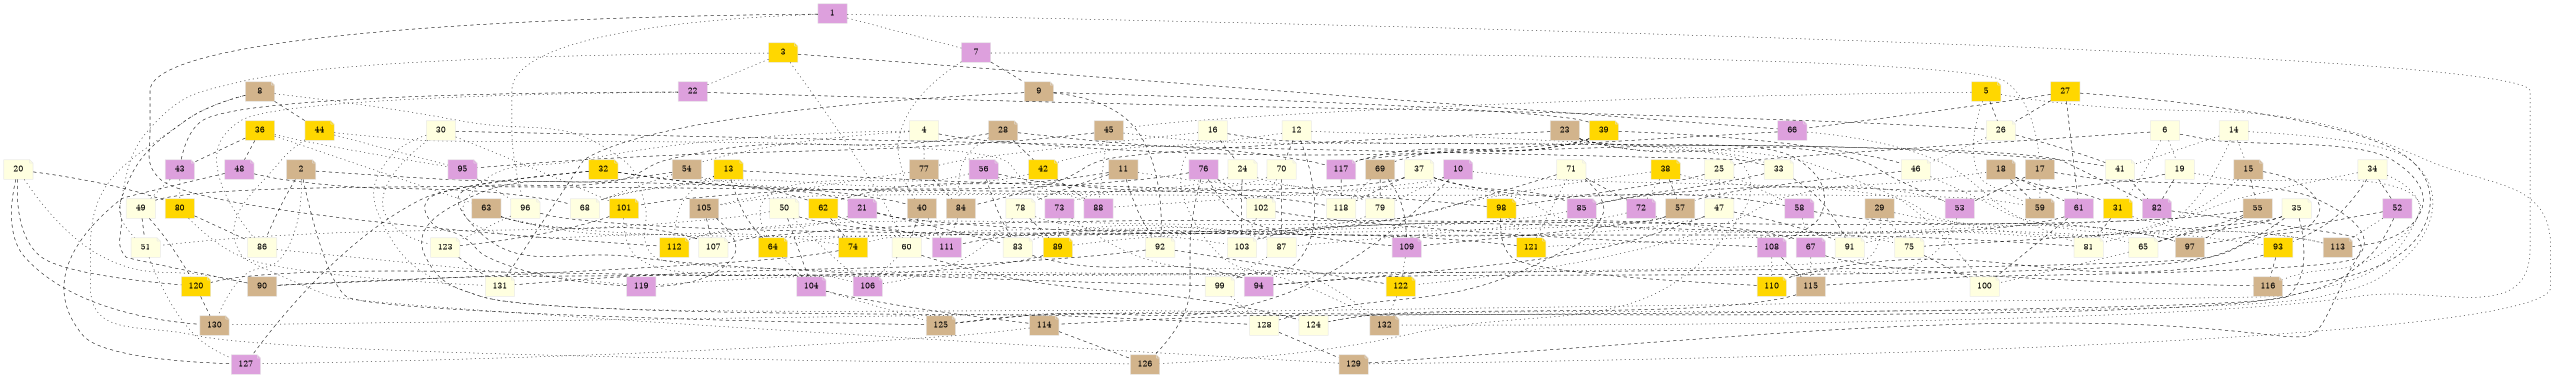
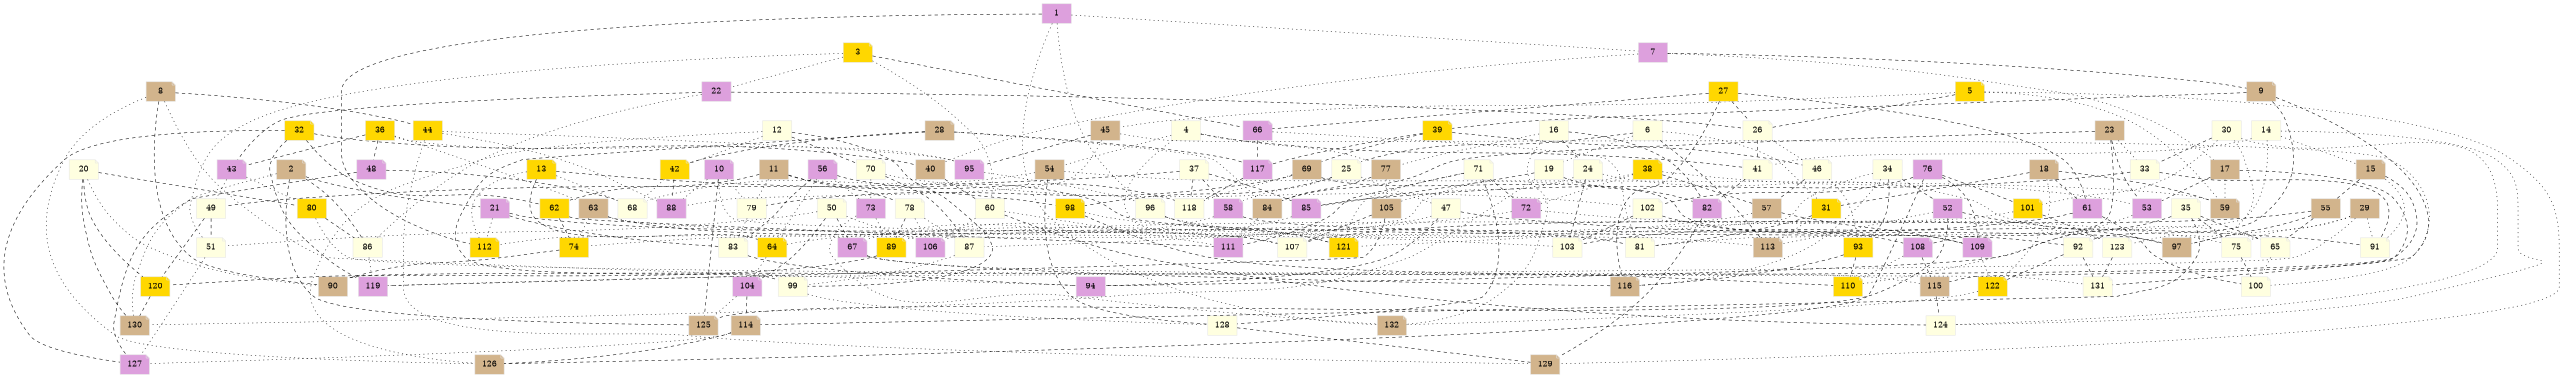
(320, 131) -> (428, 131)
(934, 228) -> (1073, 222)
(1251, 228) -> (1608, 228)
